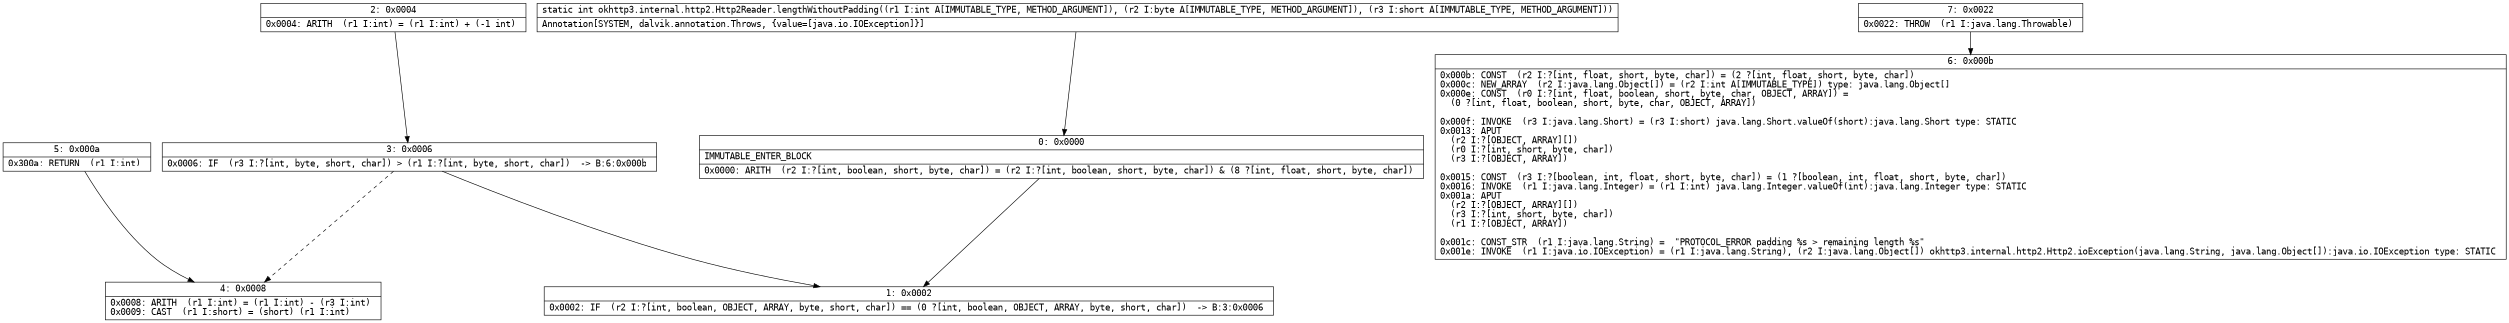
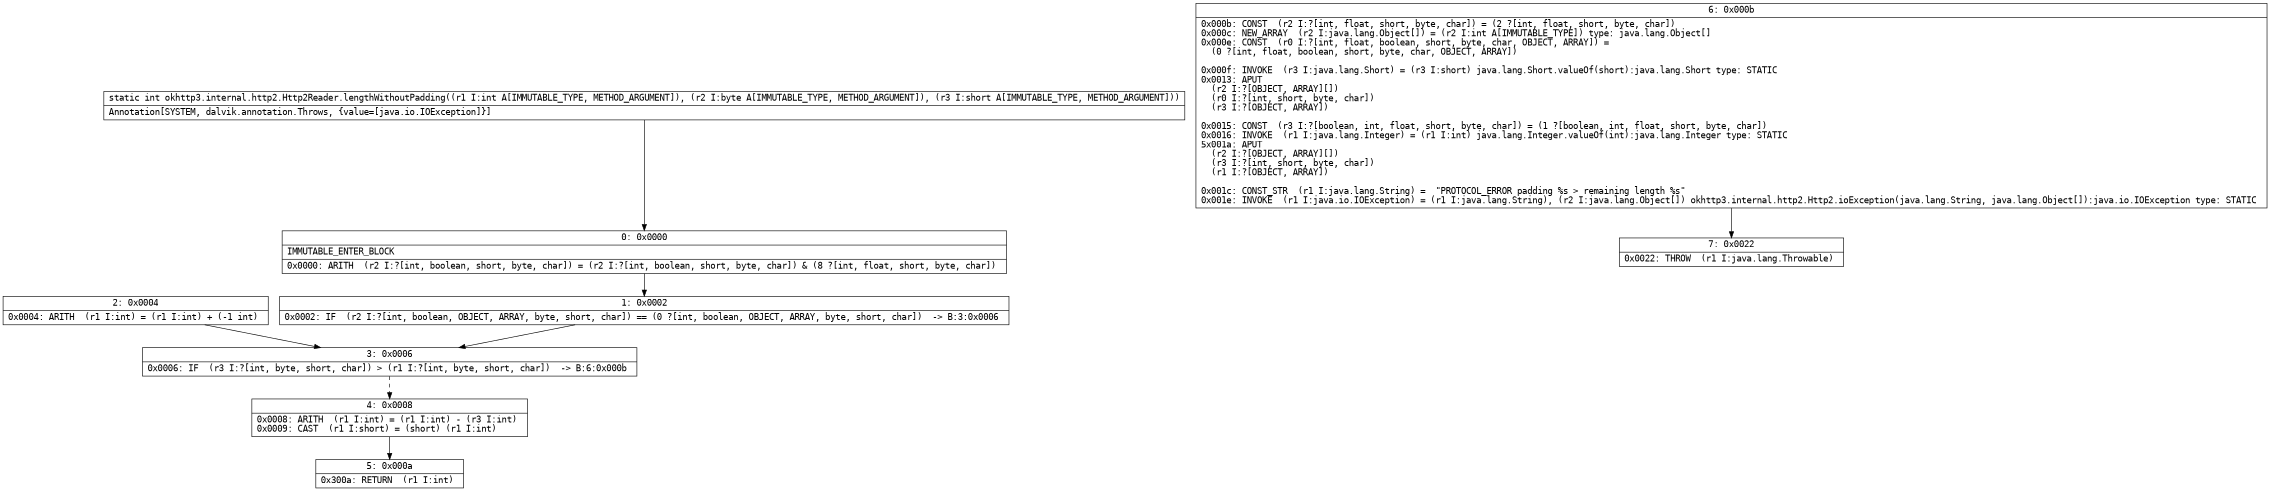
(1971, 40) -> (1731, 220)
(1476, 196) -> (1237, 145)
(129, 233) -> (390, 445)
(625, 239) -> (520, 336)
